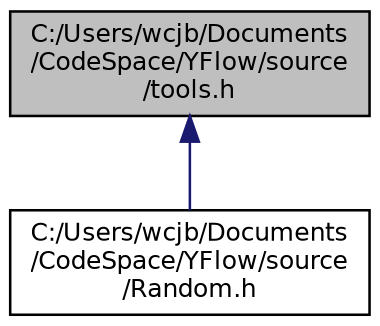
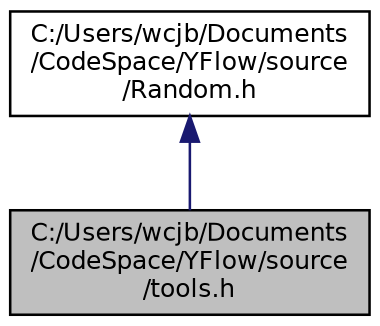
(190, 176) -> (190, 176)
